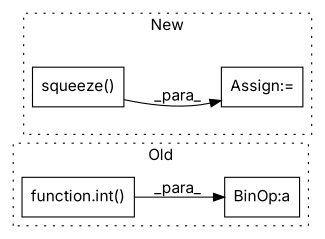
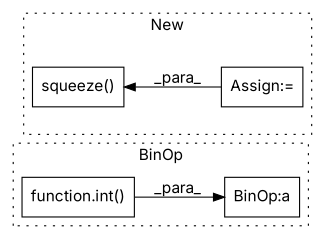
(167, 106) -> (178, 87)
(161, 156) -> (161, 156)
